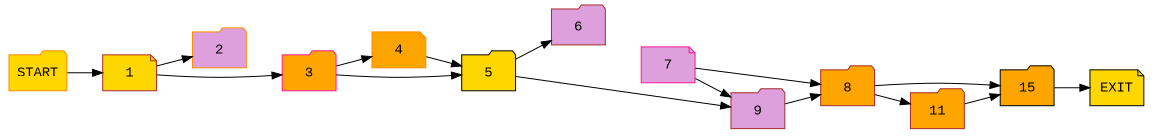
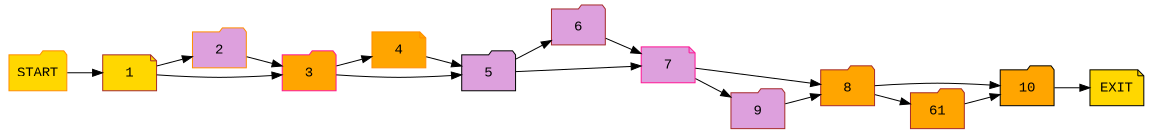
none -> (619, 44)
none -> (260, 60)
(489, 73) -> (489, 73)
(1027, 88) -> (1027, 88)
(618, 91) -> (573, 69)
(937, 111) -> (937, 111)
